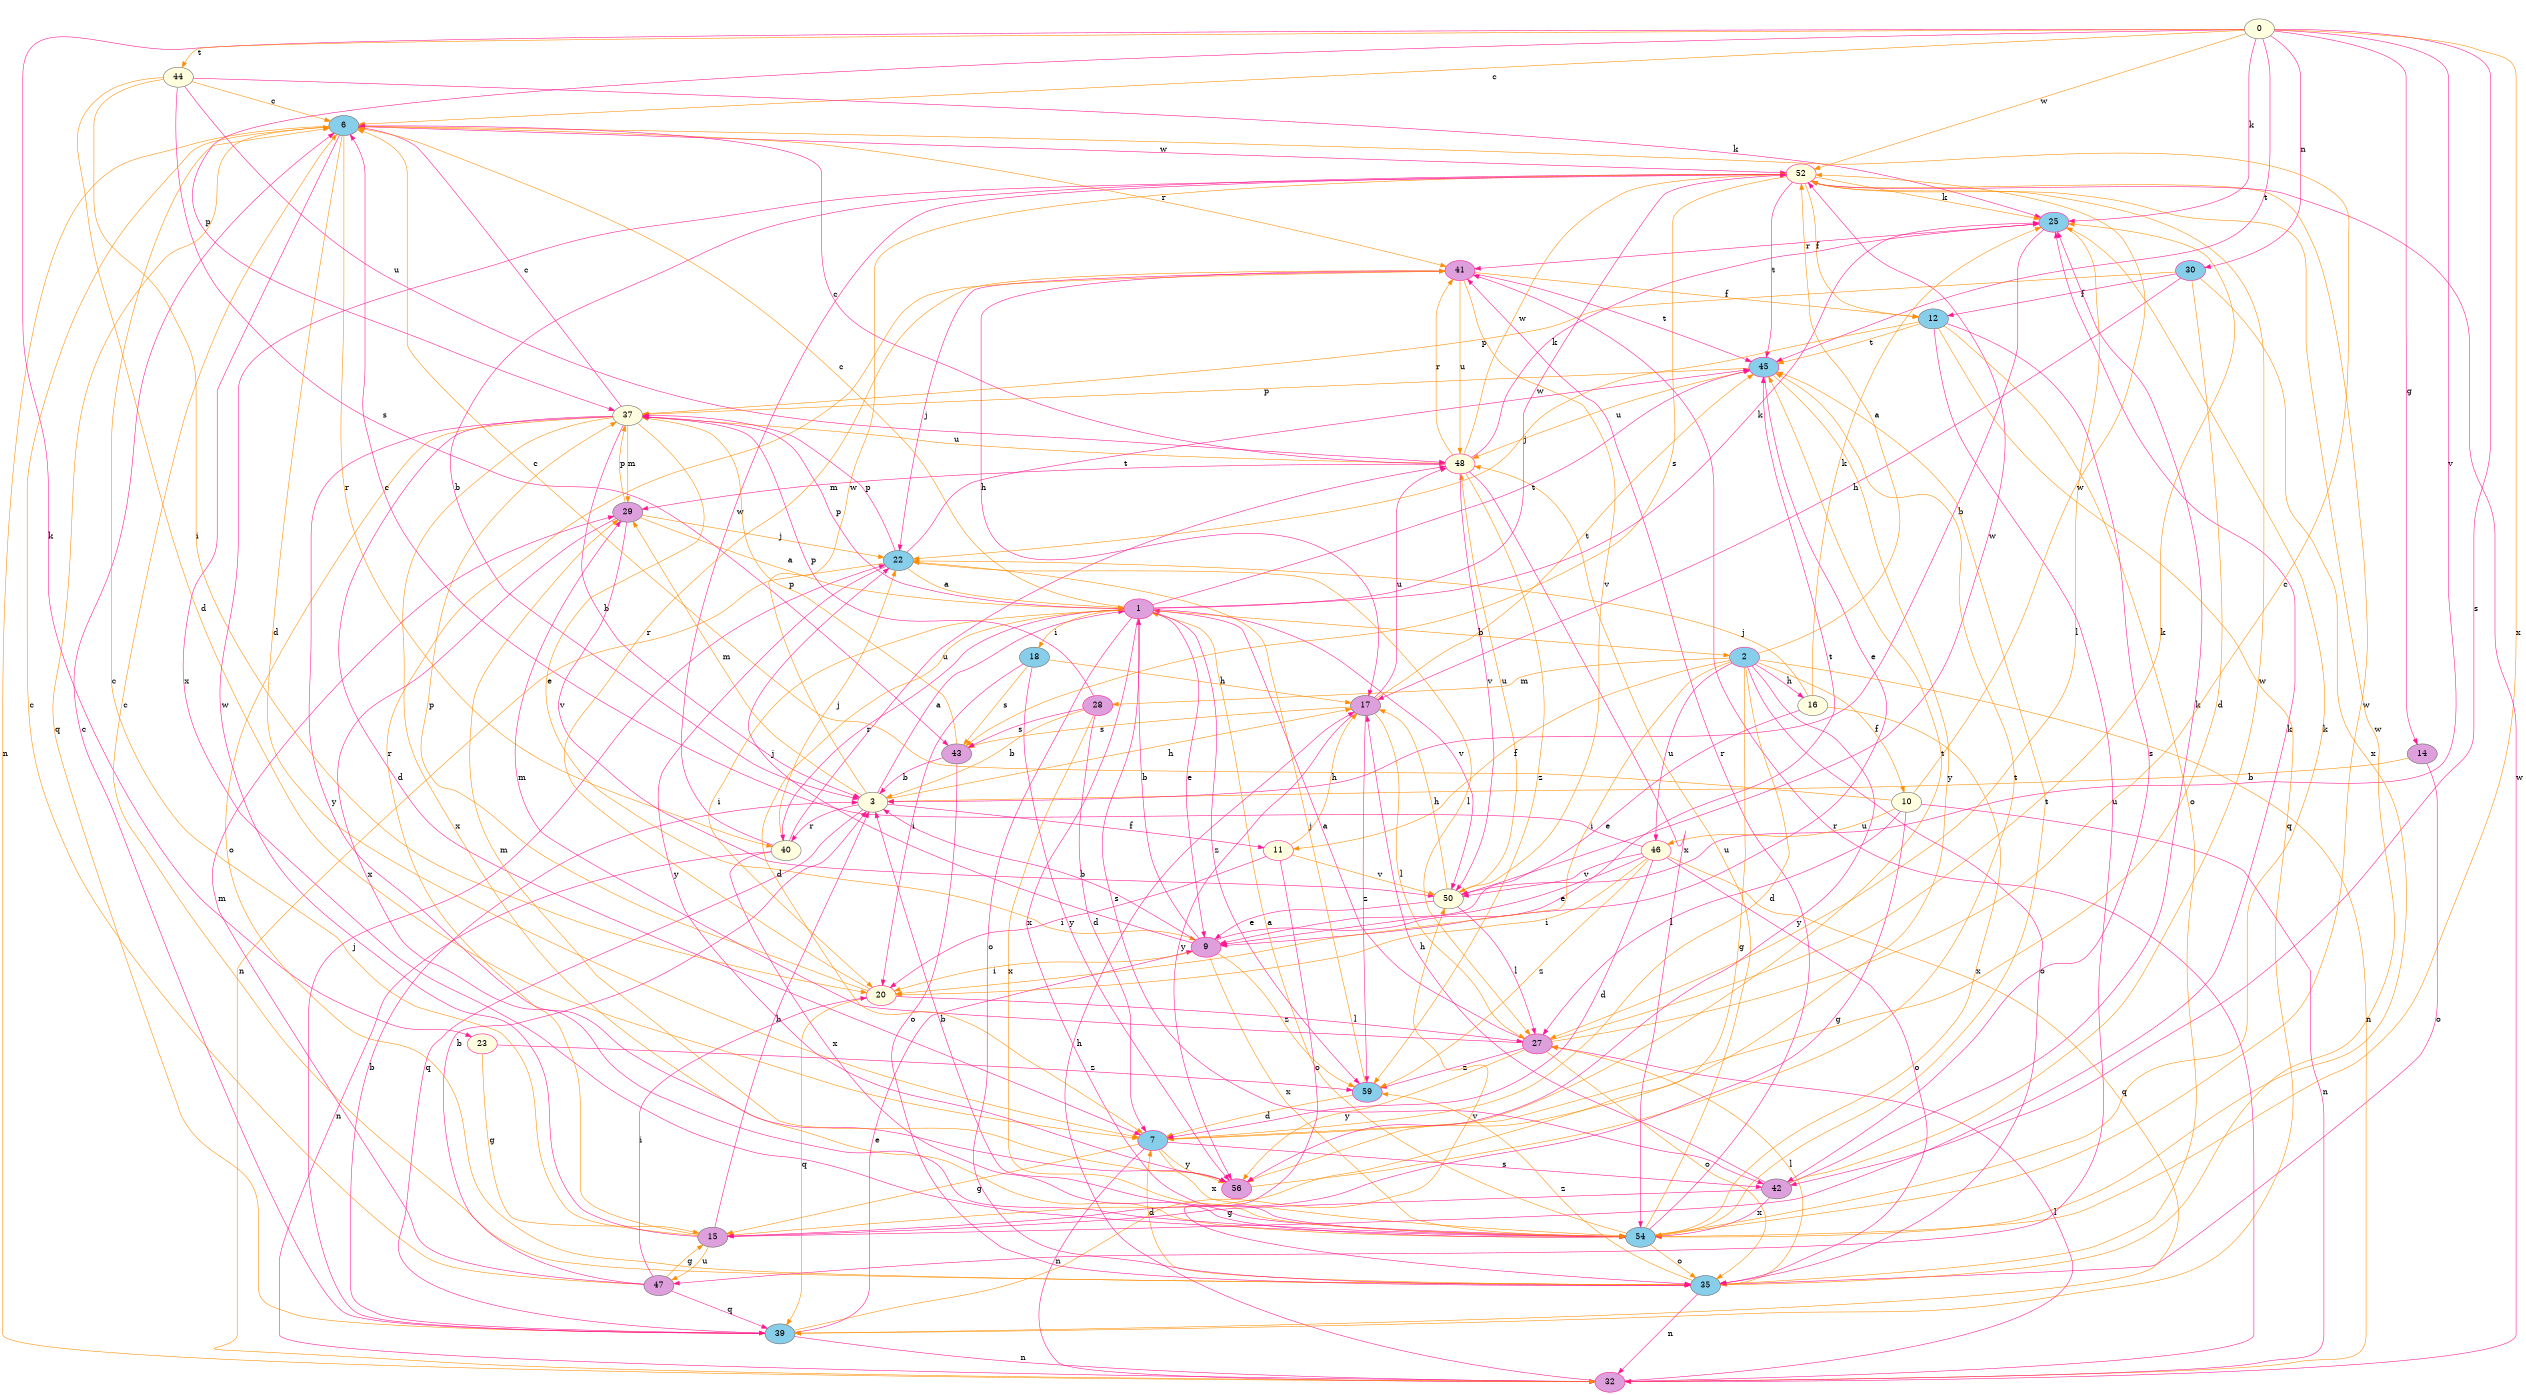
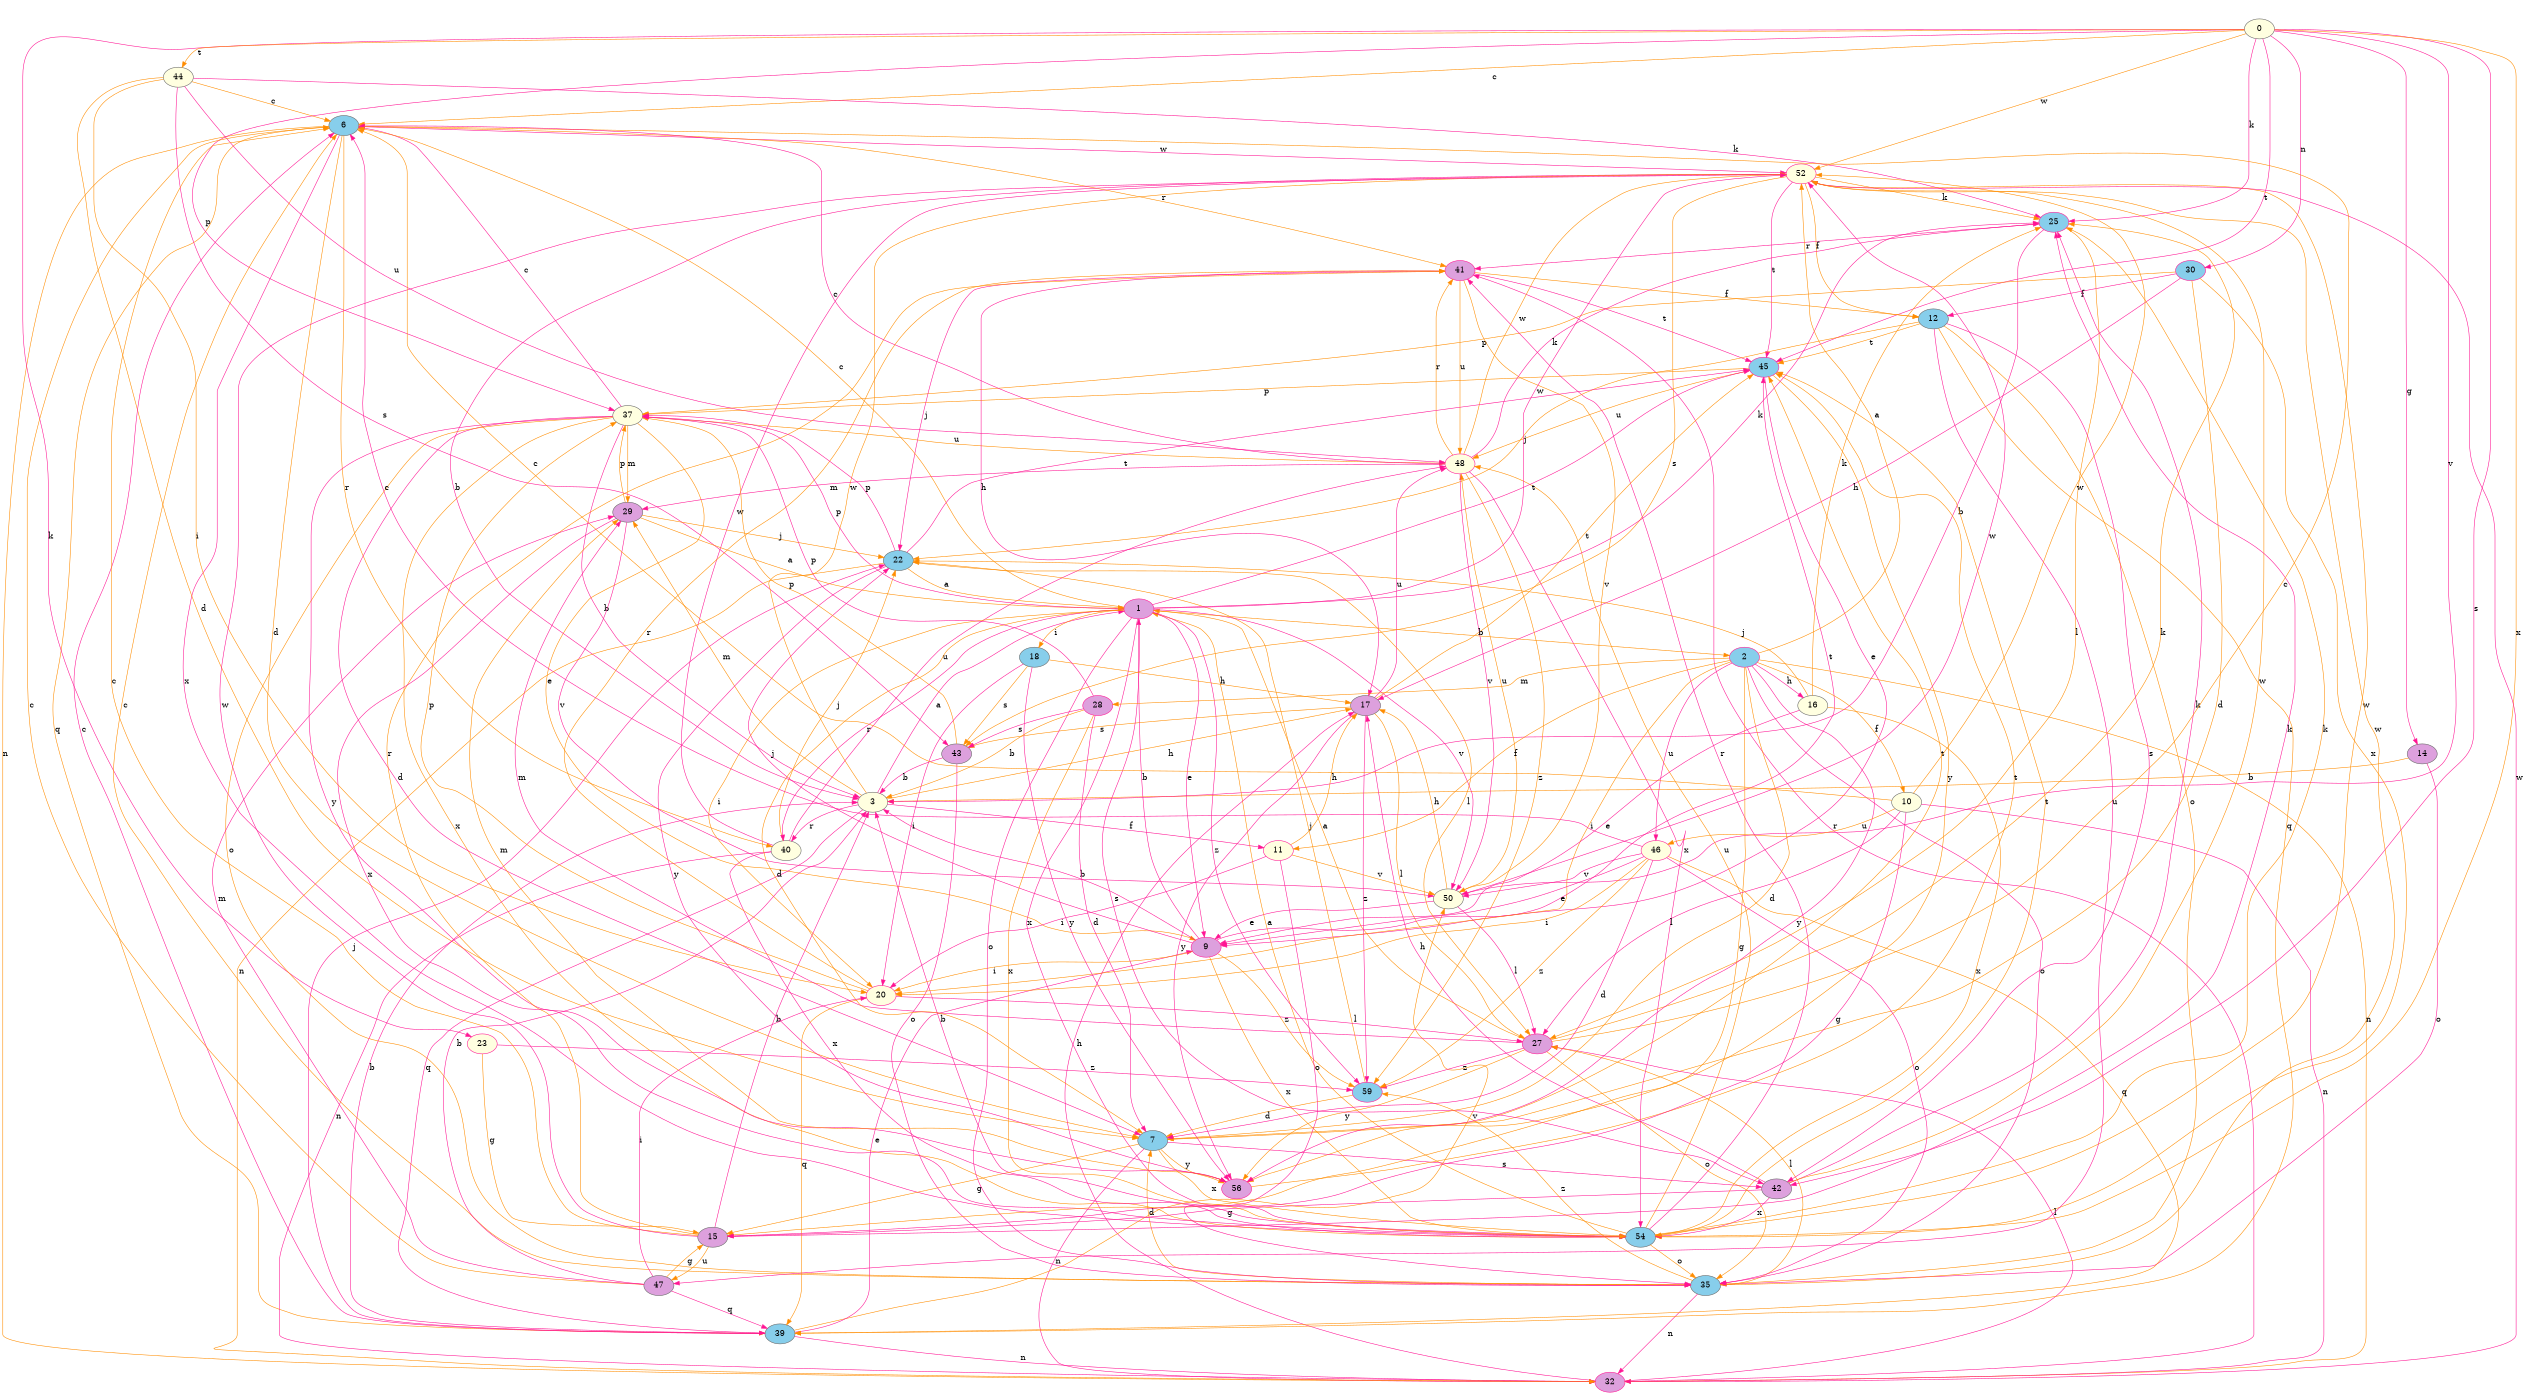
(1323, 831) -> (1323, 831)
(1153, 1141) -> (1153, 1141)
